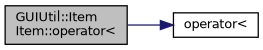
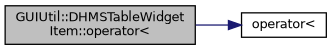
(66, 25) -> (100, 25)
